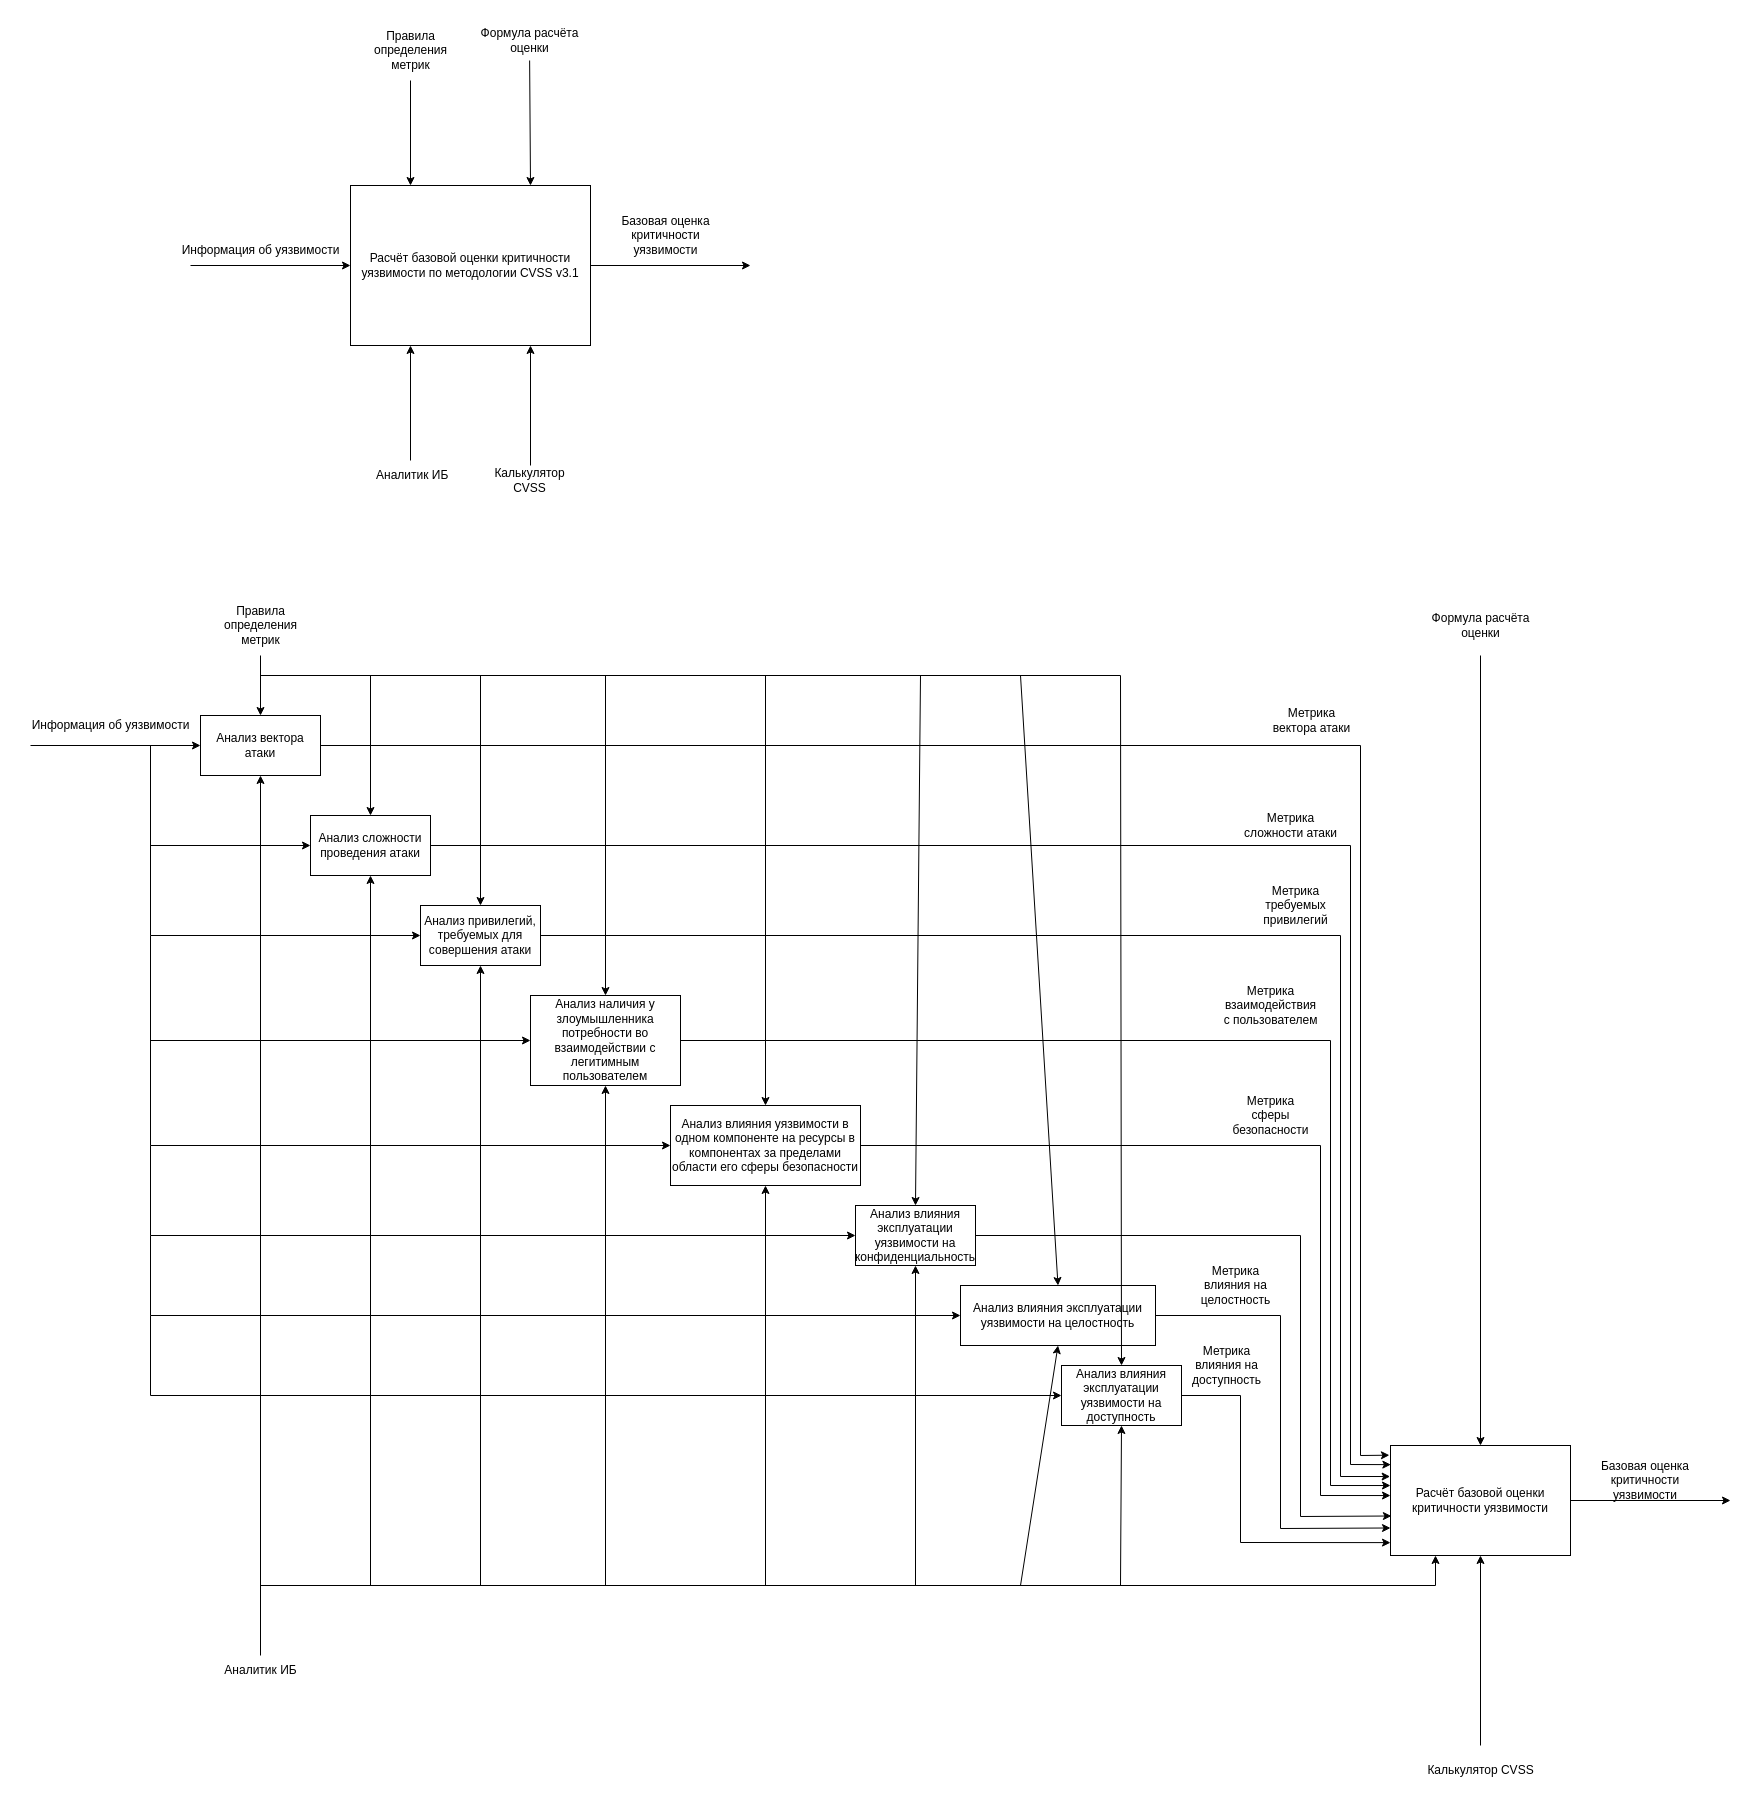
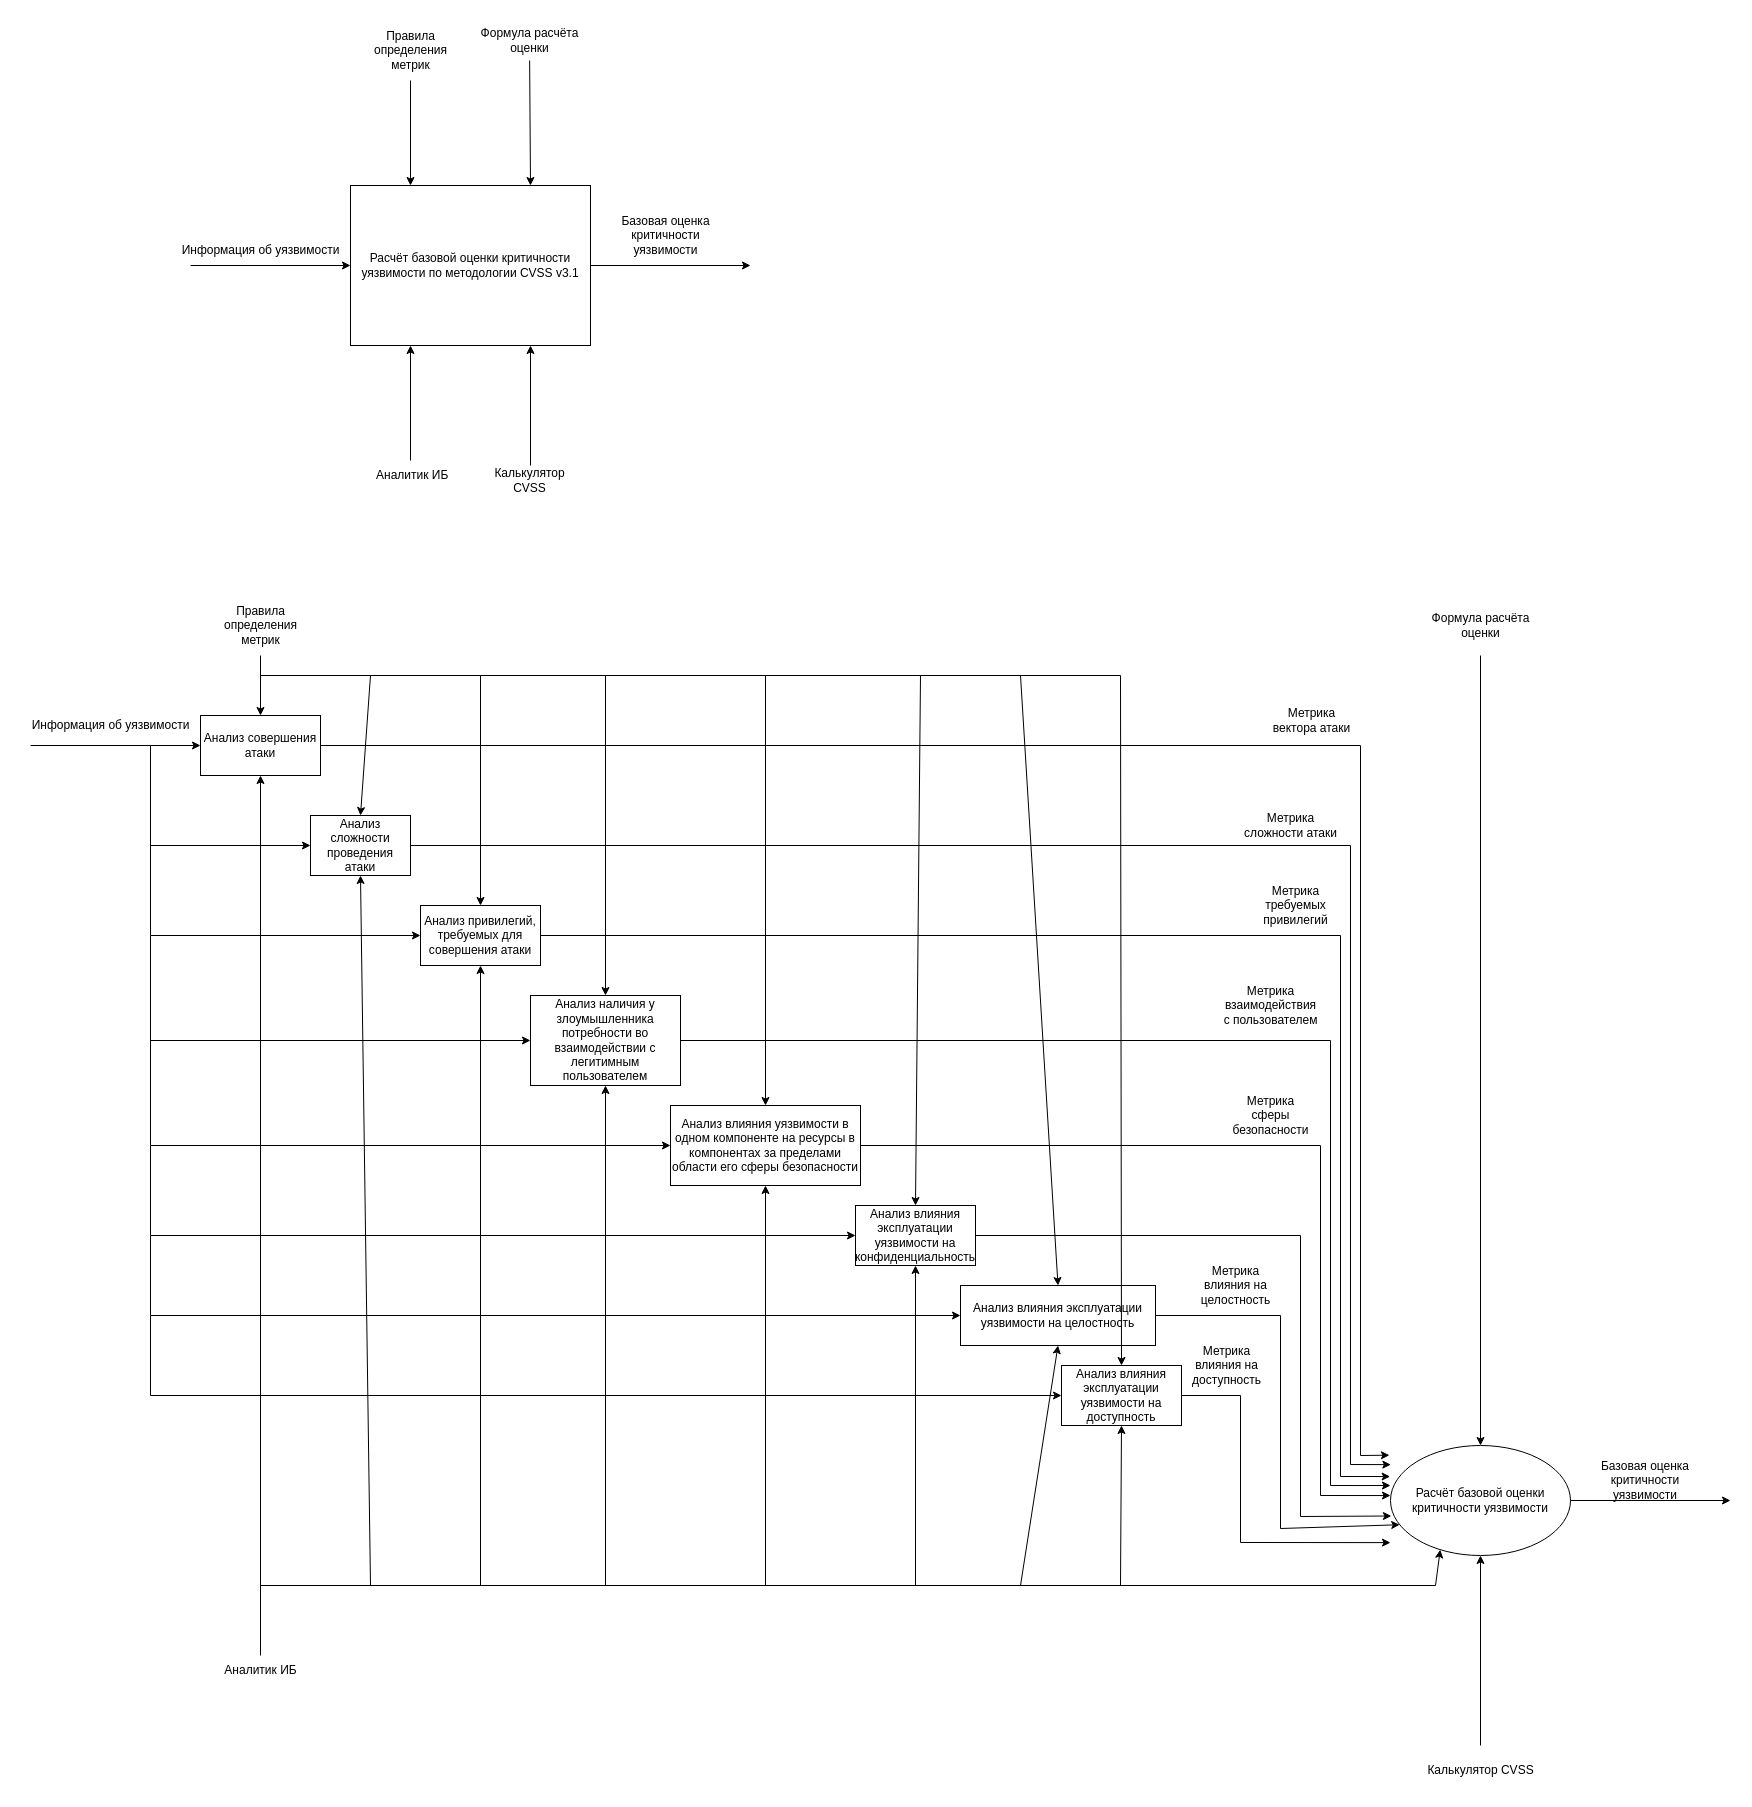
(261, 746) -> (261, 746)
(371, 846) -> (361, 846)
(1481, 1501) -> (1481, 1501)
